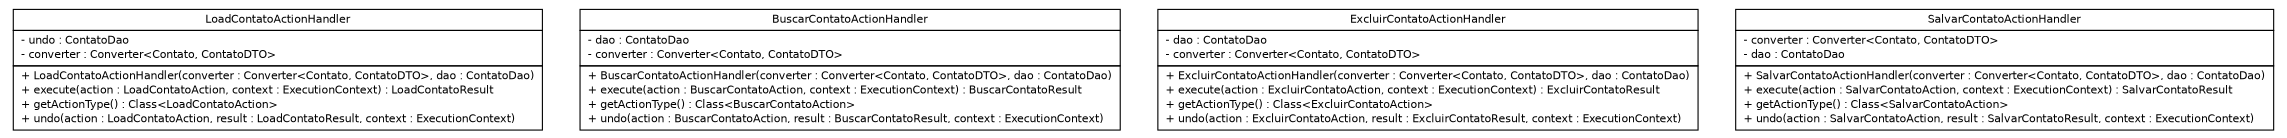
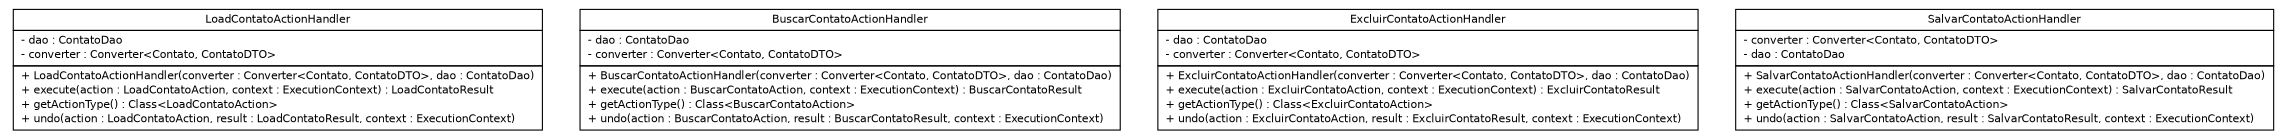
(75, 40) -> (72, 40)
